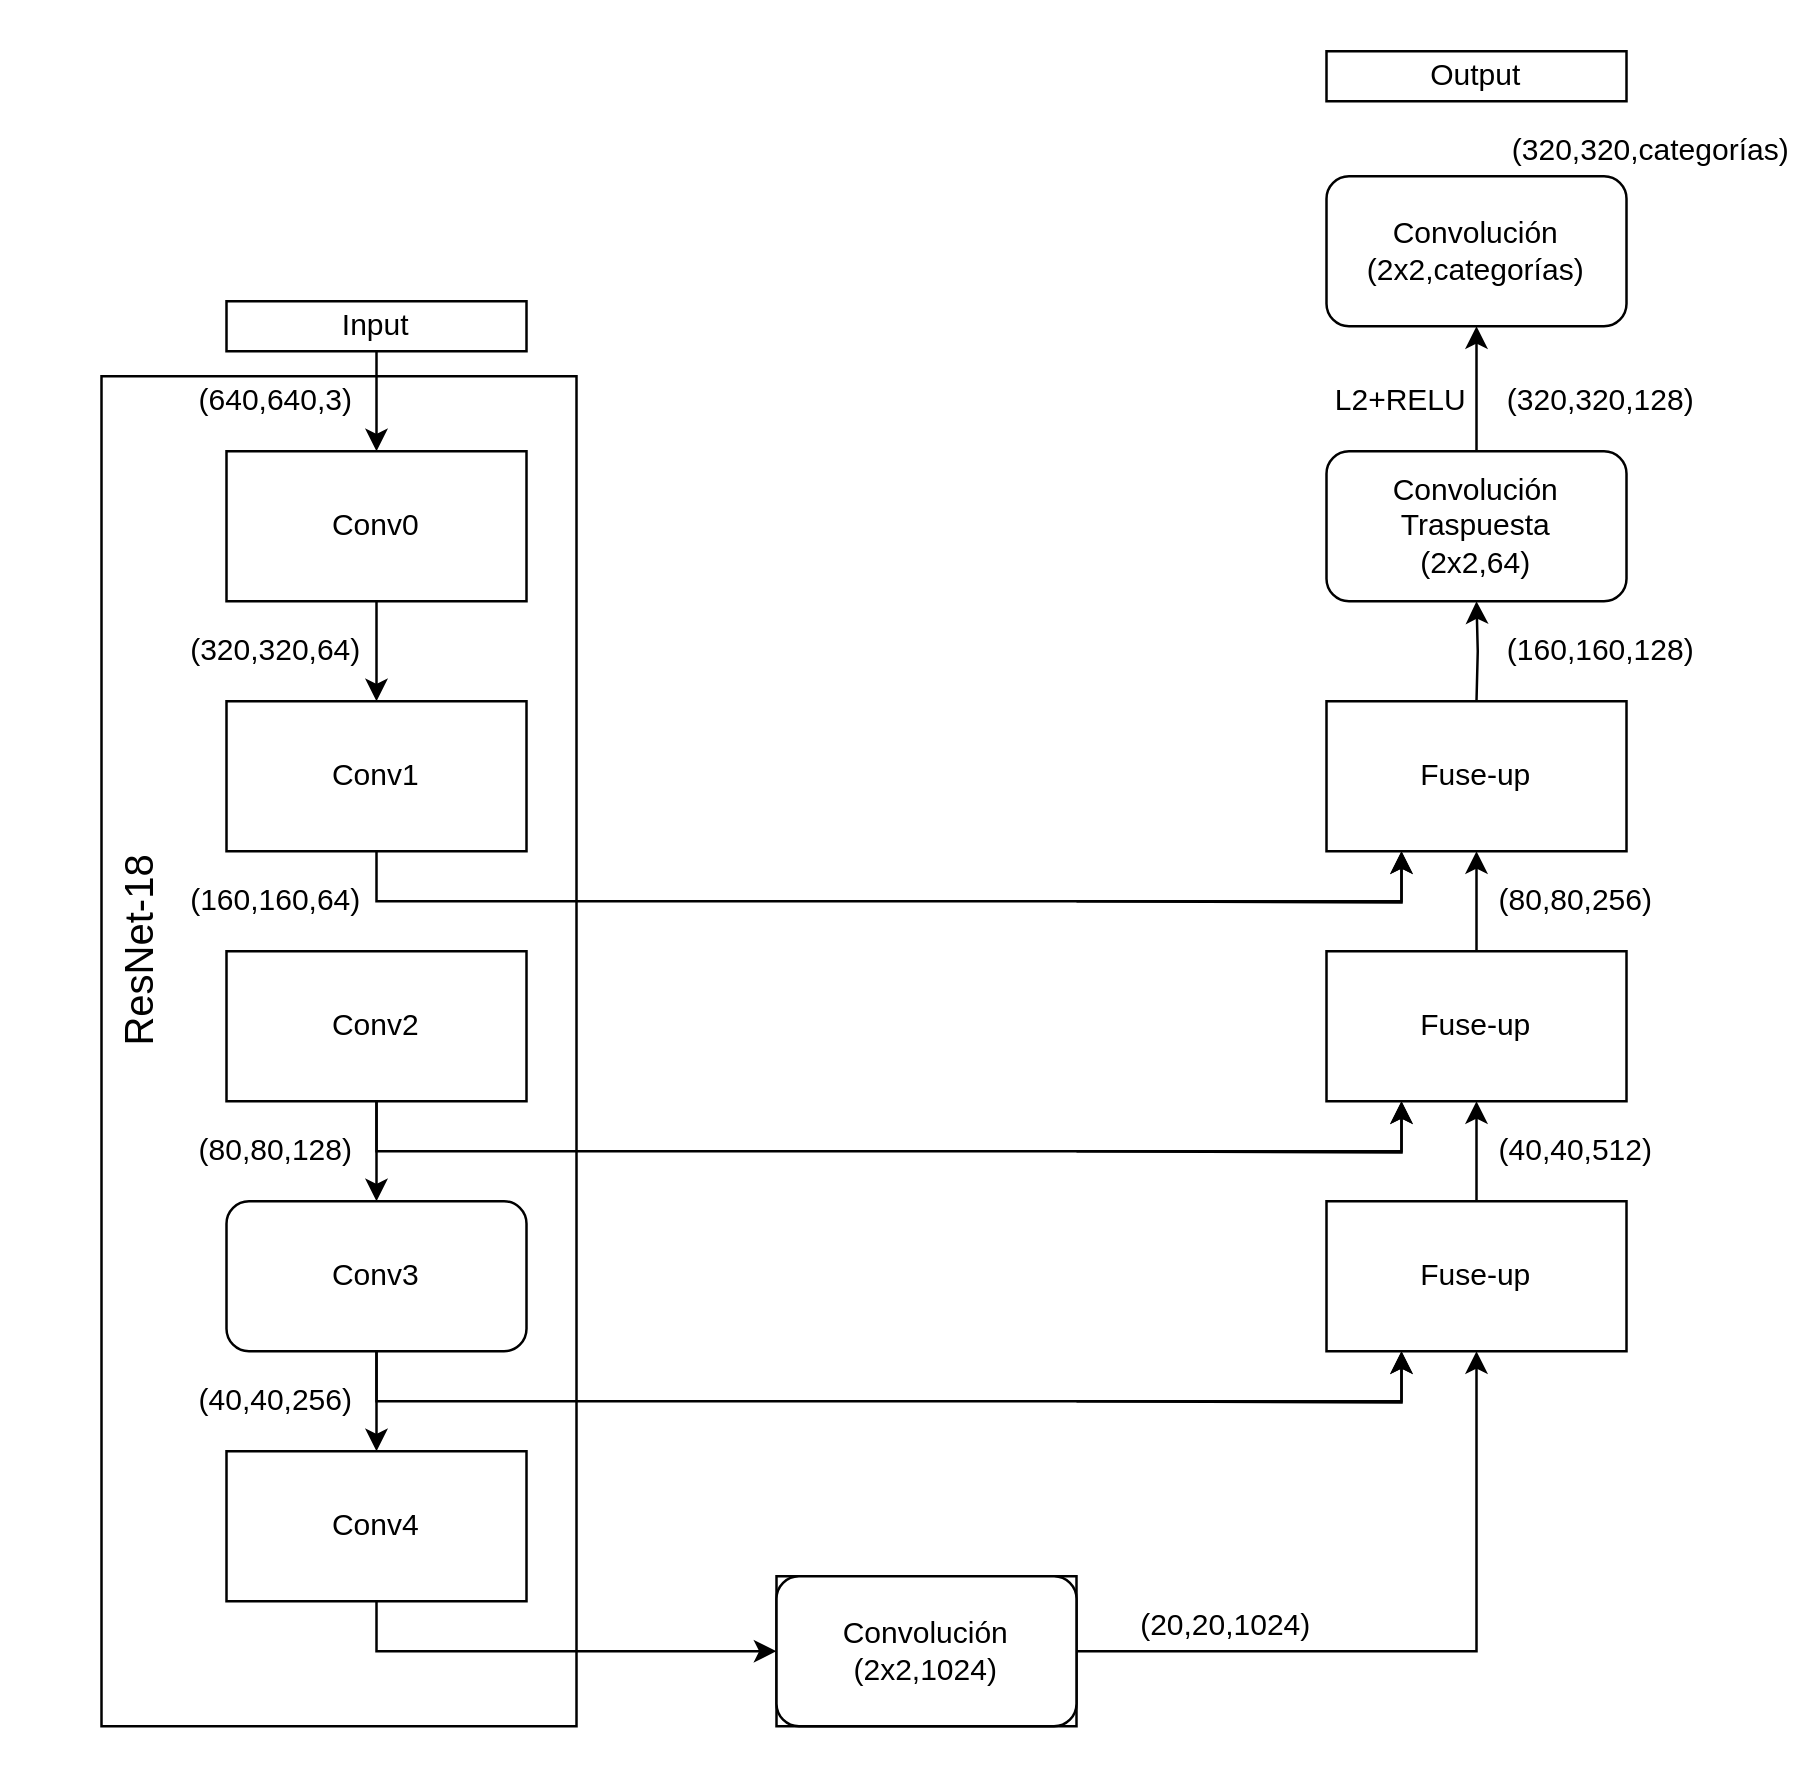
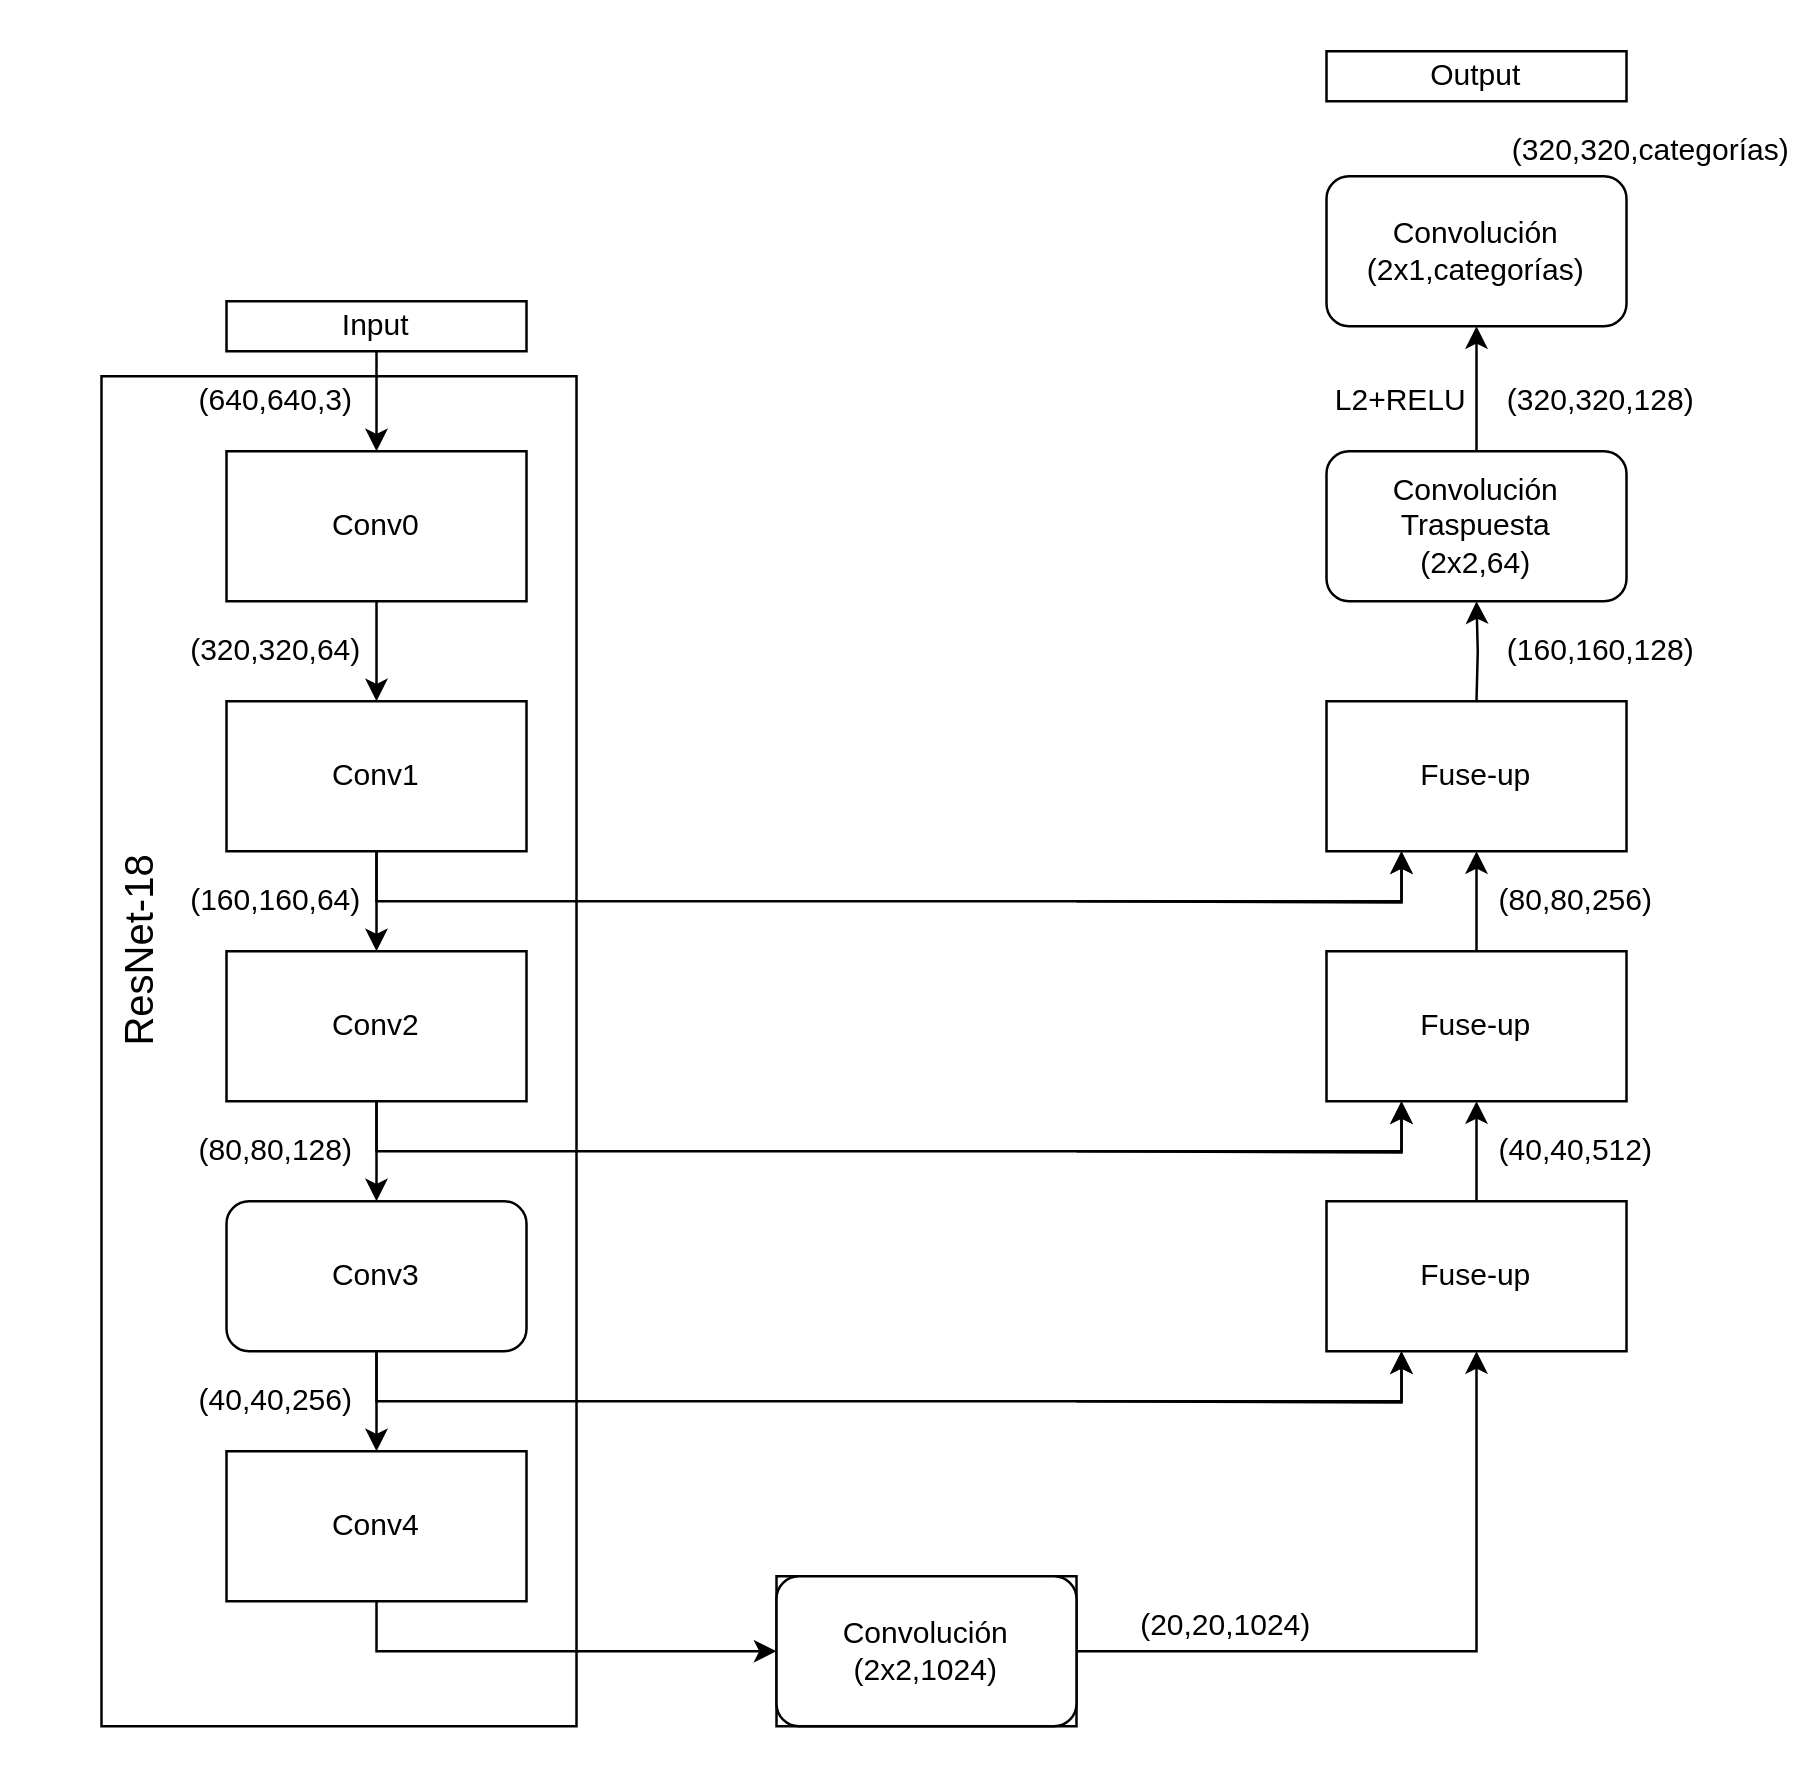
(1476, 251) -> (1476, 251)
none -> (376, 920)
